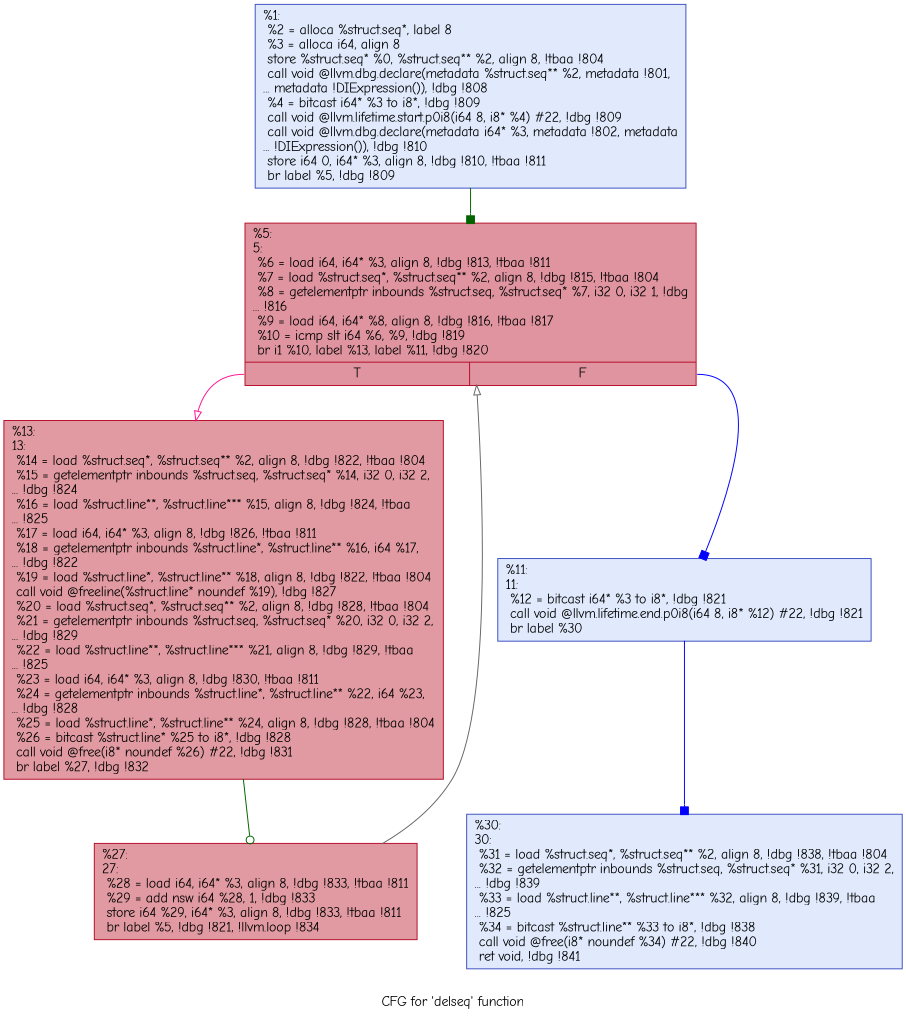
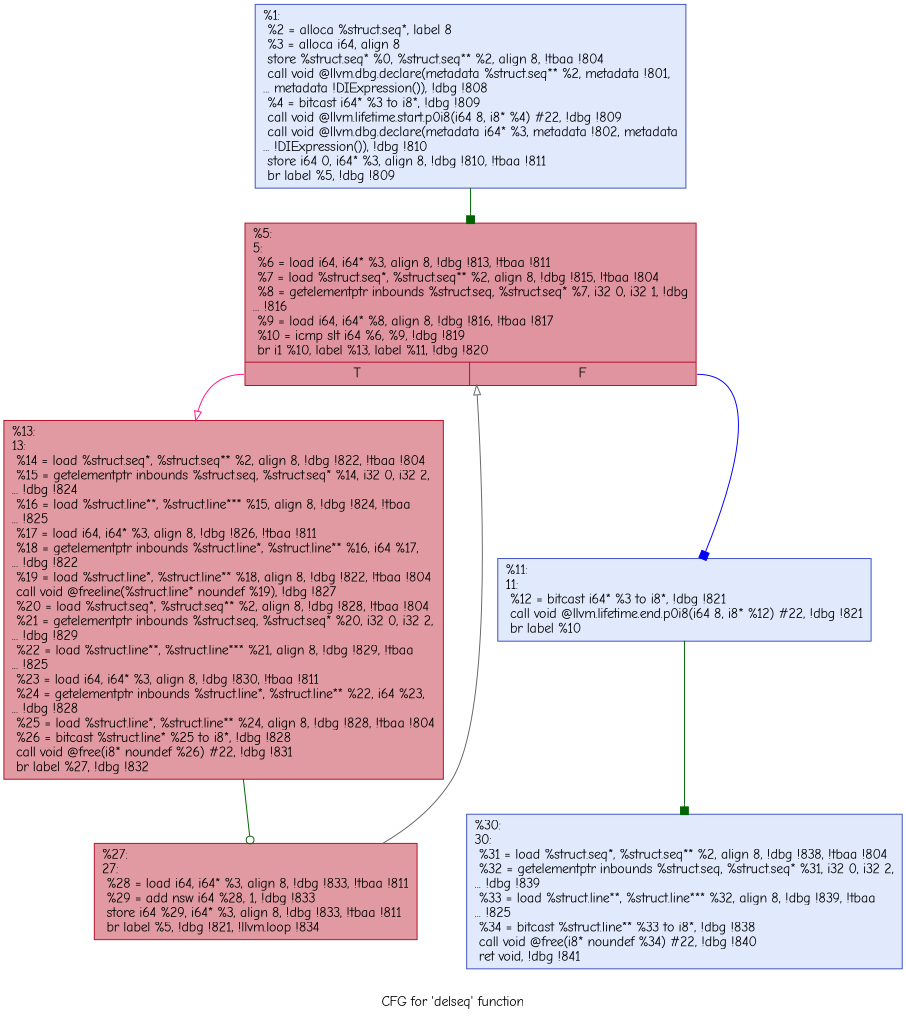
(544, 629) -> (543, 629)
(684, 723) -> (684, 723)
